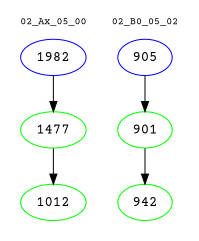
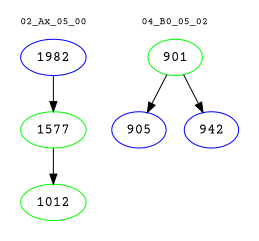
(146, 22) -> (175, 22)
(145, 89) -> (159, 89)
(53, 130) -> (53, 130)
(145, 202) -> (211, 130)
